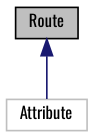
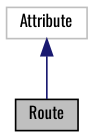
(47, 78) -> (47, 78)
